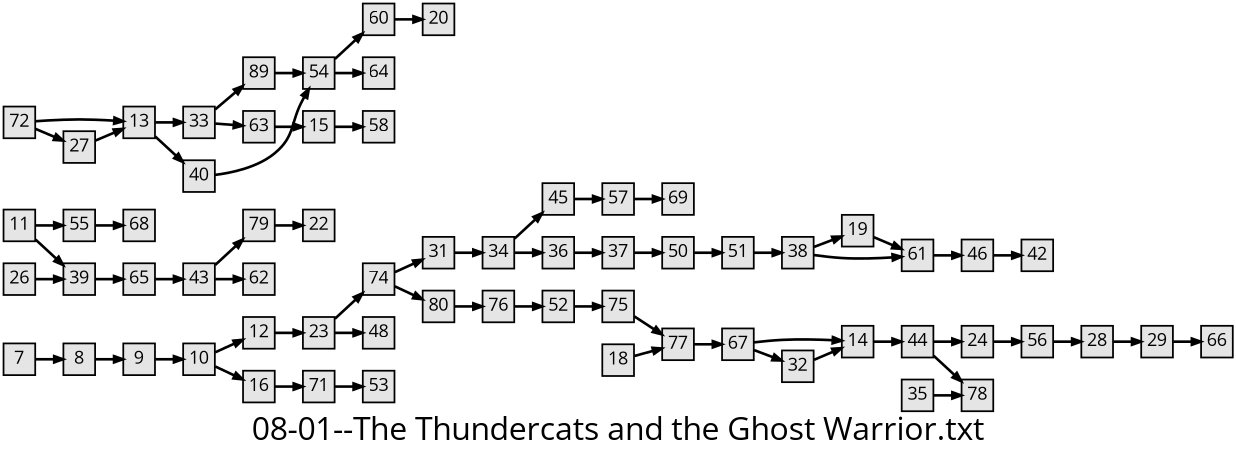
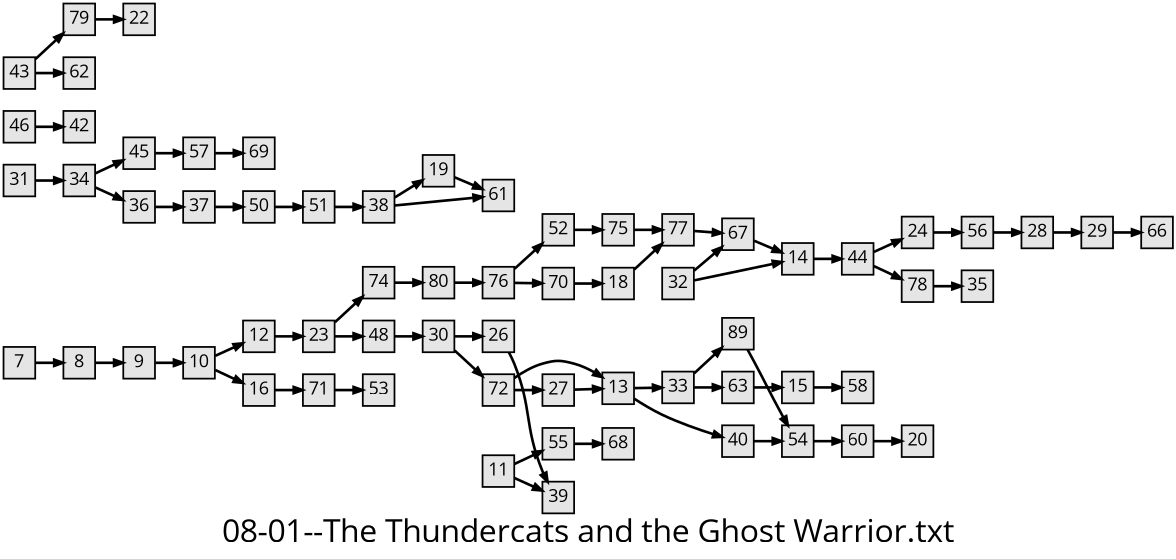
(379, 73) -> none
(943, 255) -> none
(404, 268) -> none
(139, 279) -> none
none -> (558, 284)
none -> (439, 336)
(764, 354) -> (704, 262)
(943, 395) -> (943, 286)
